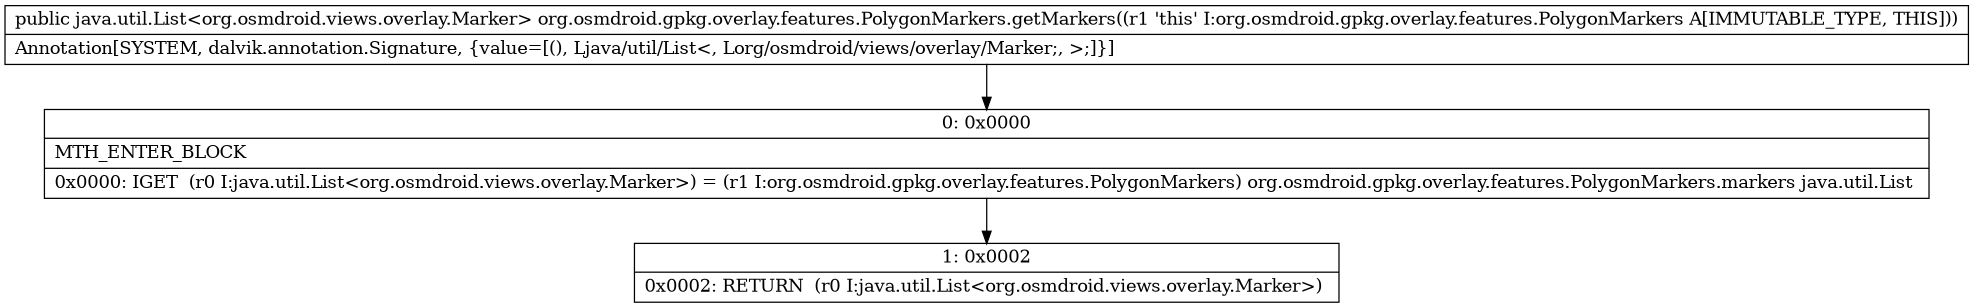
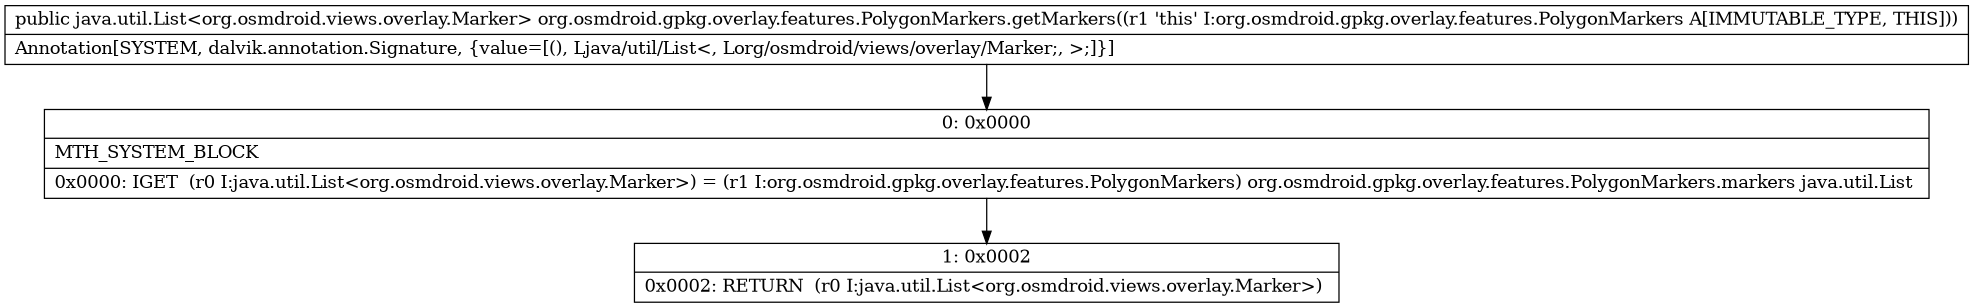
(151, 153) -> (156, 153)
